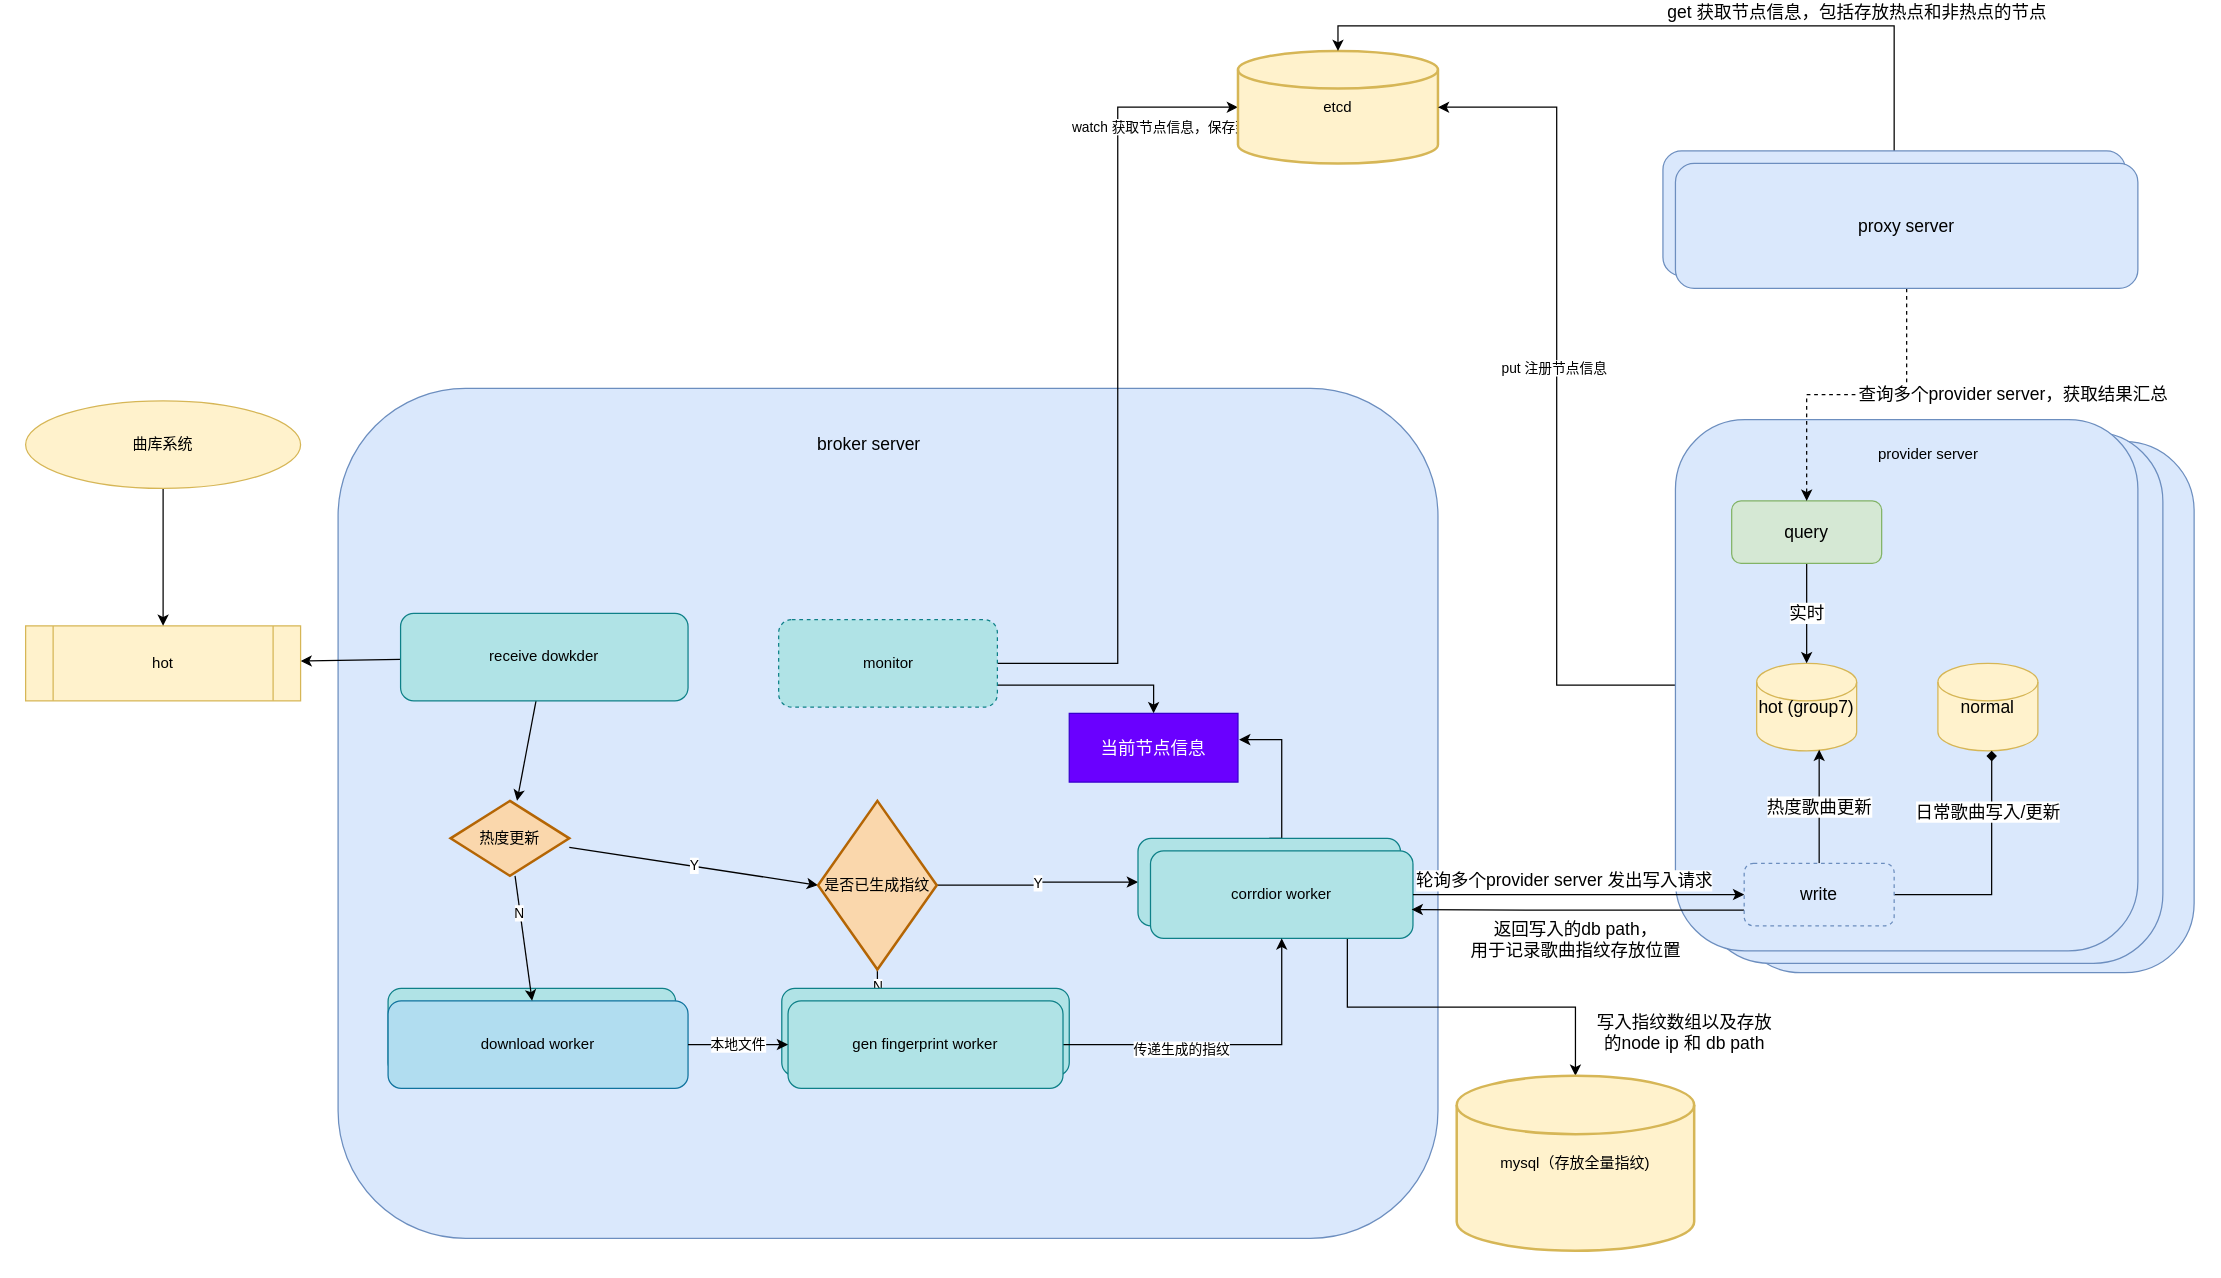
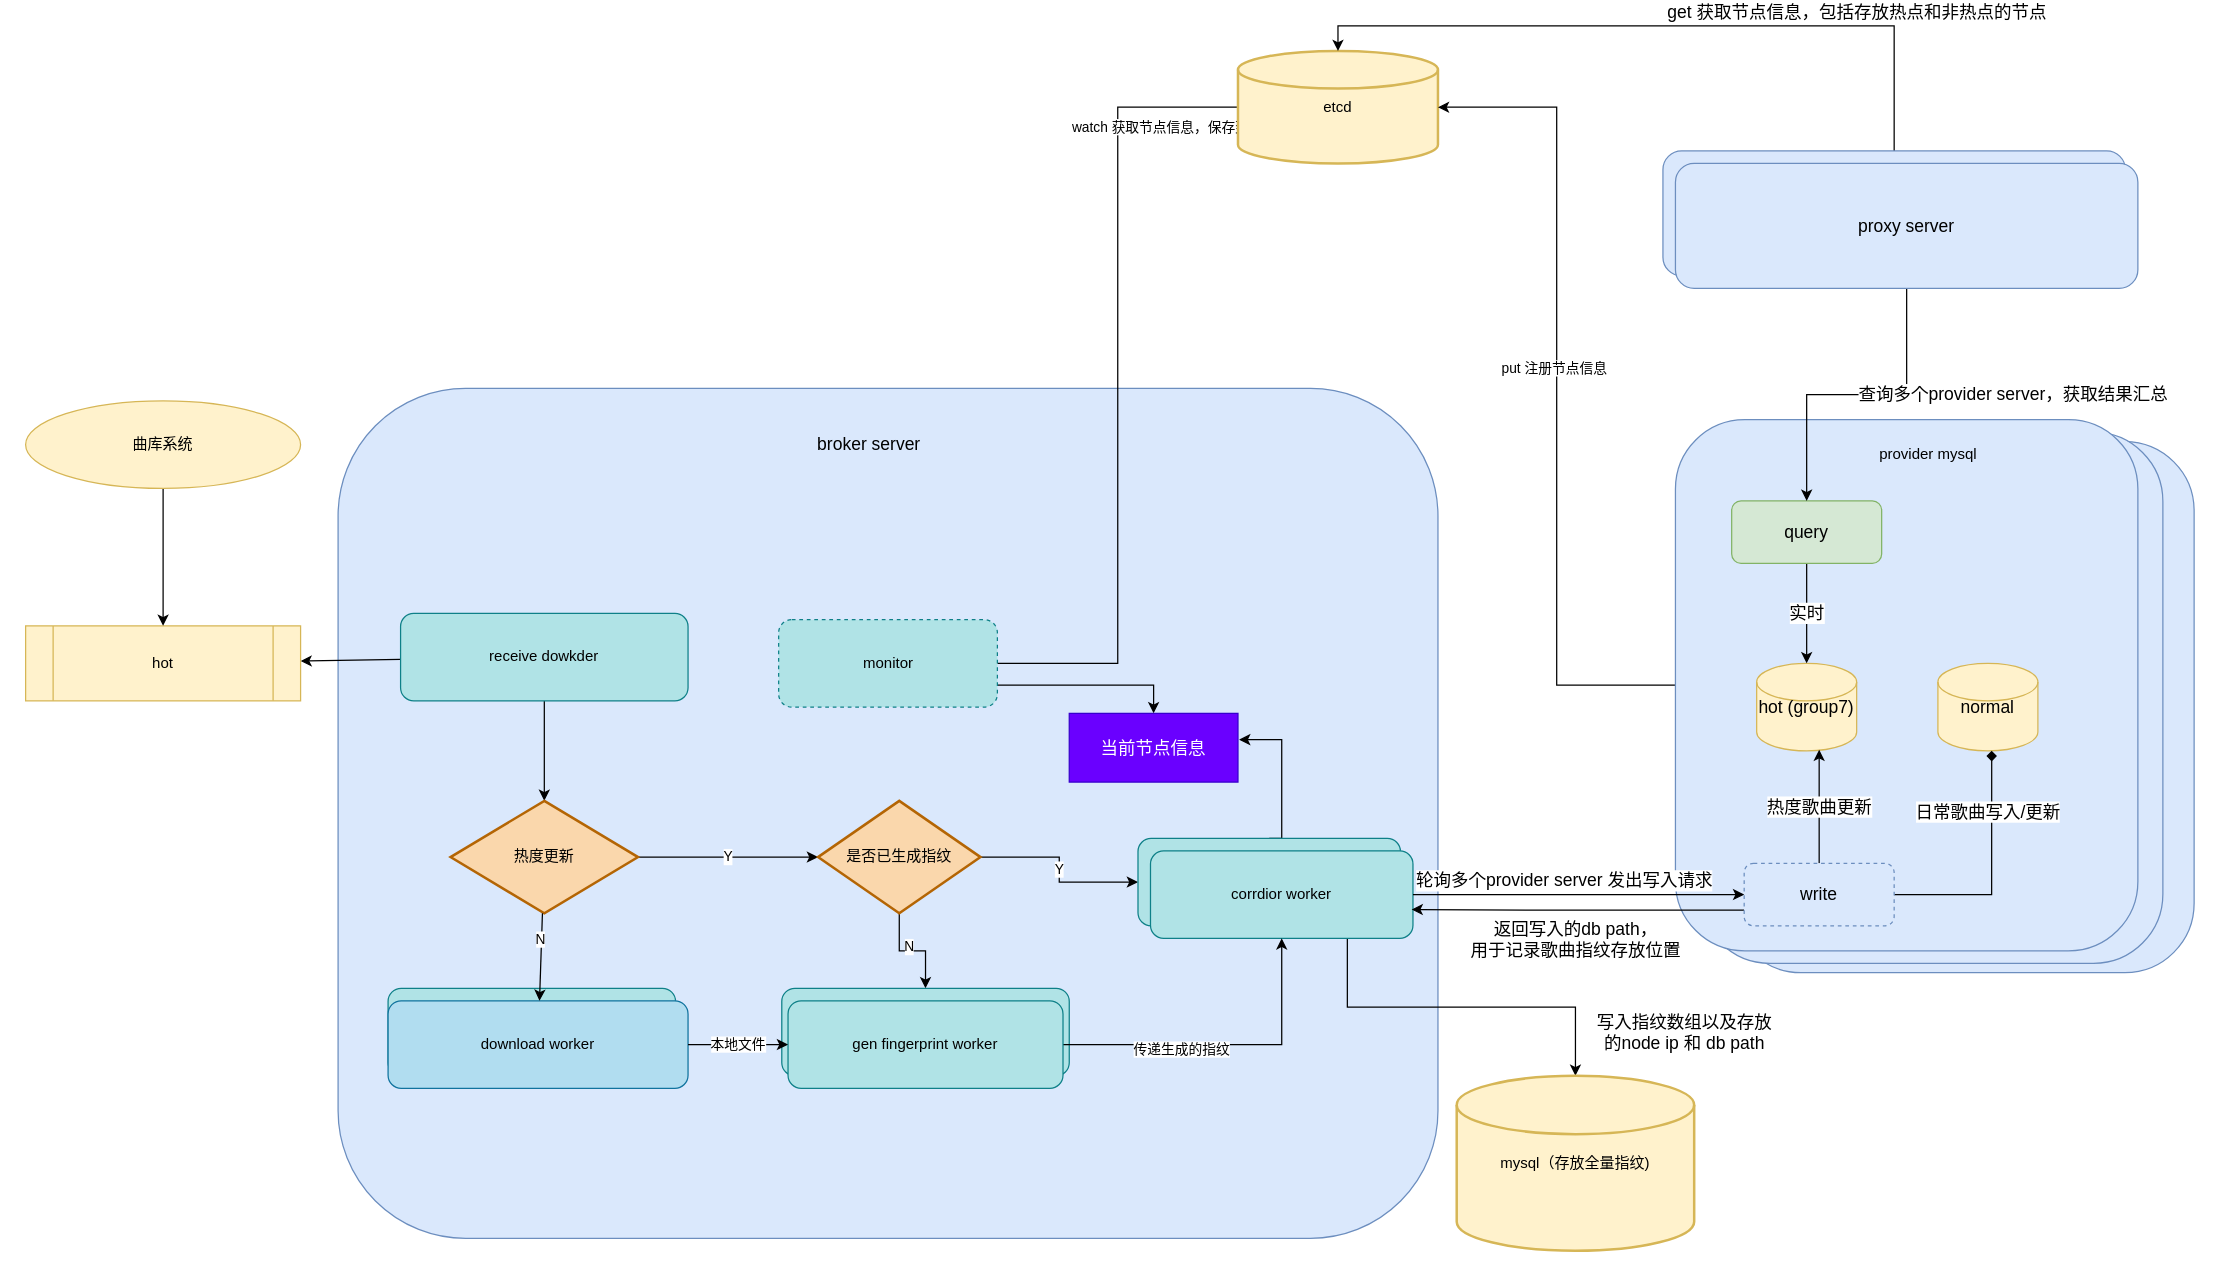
(1228, 107) -> (1231, 107)
(1807, 414) -> (1807, 414)
(1929, 454) -> (1929, 454)
(510, 838) -> (544, 857)
(878, 885) -> (899, 857)
